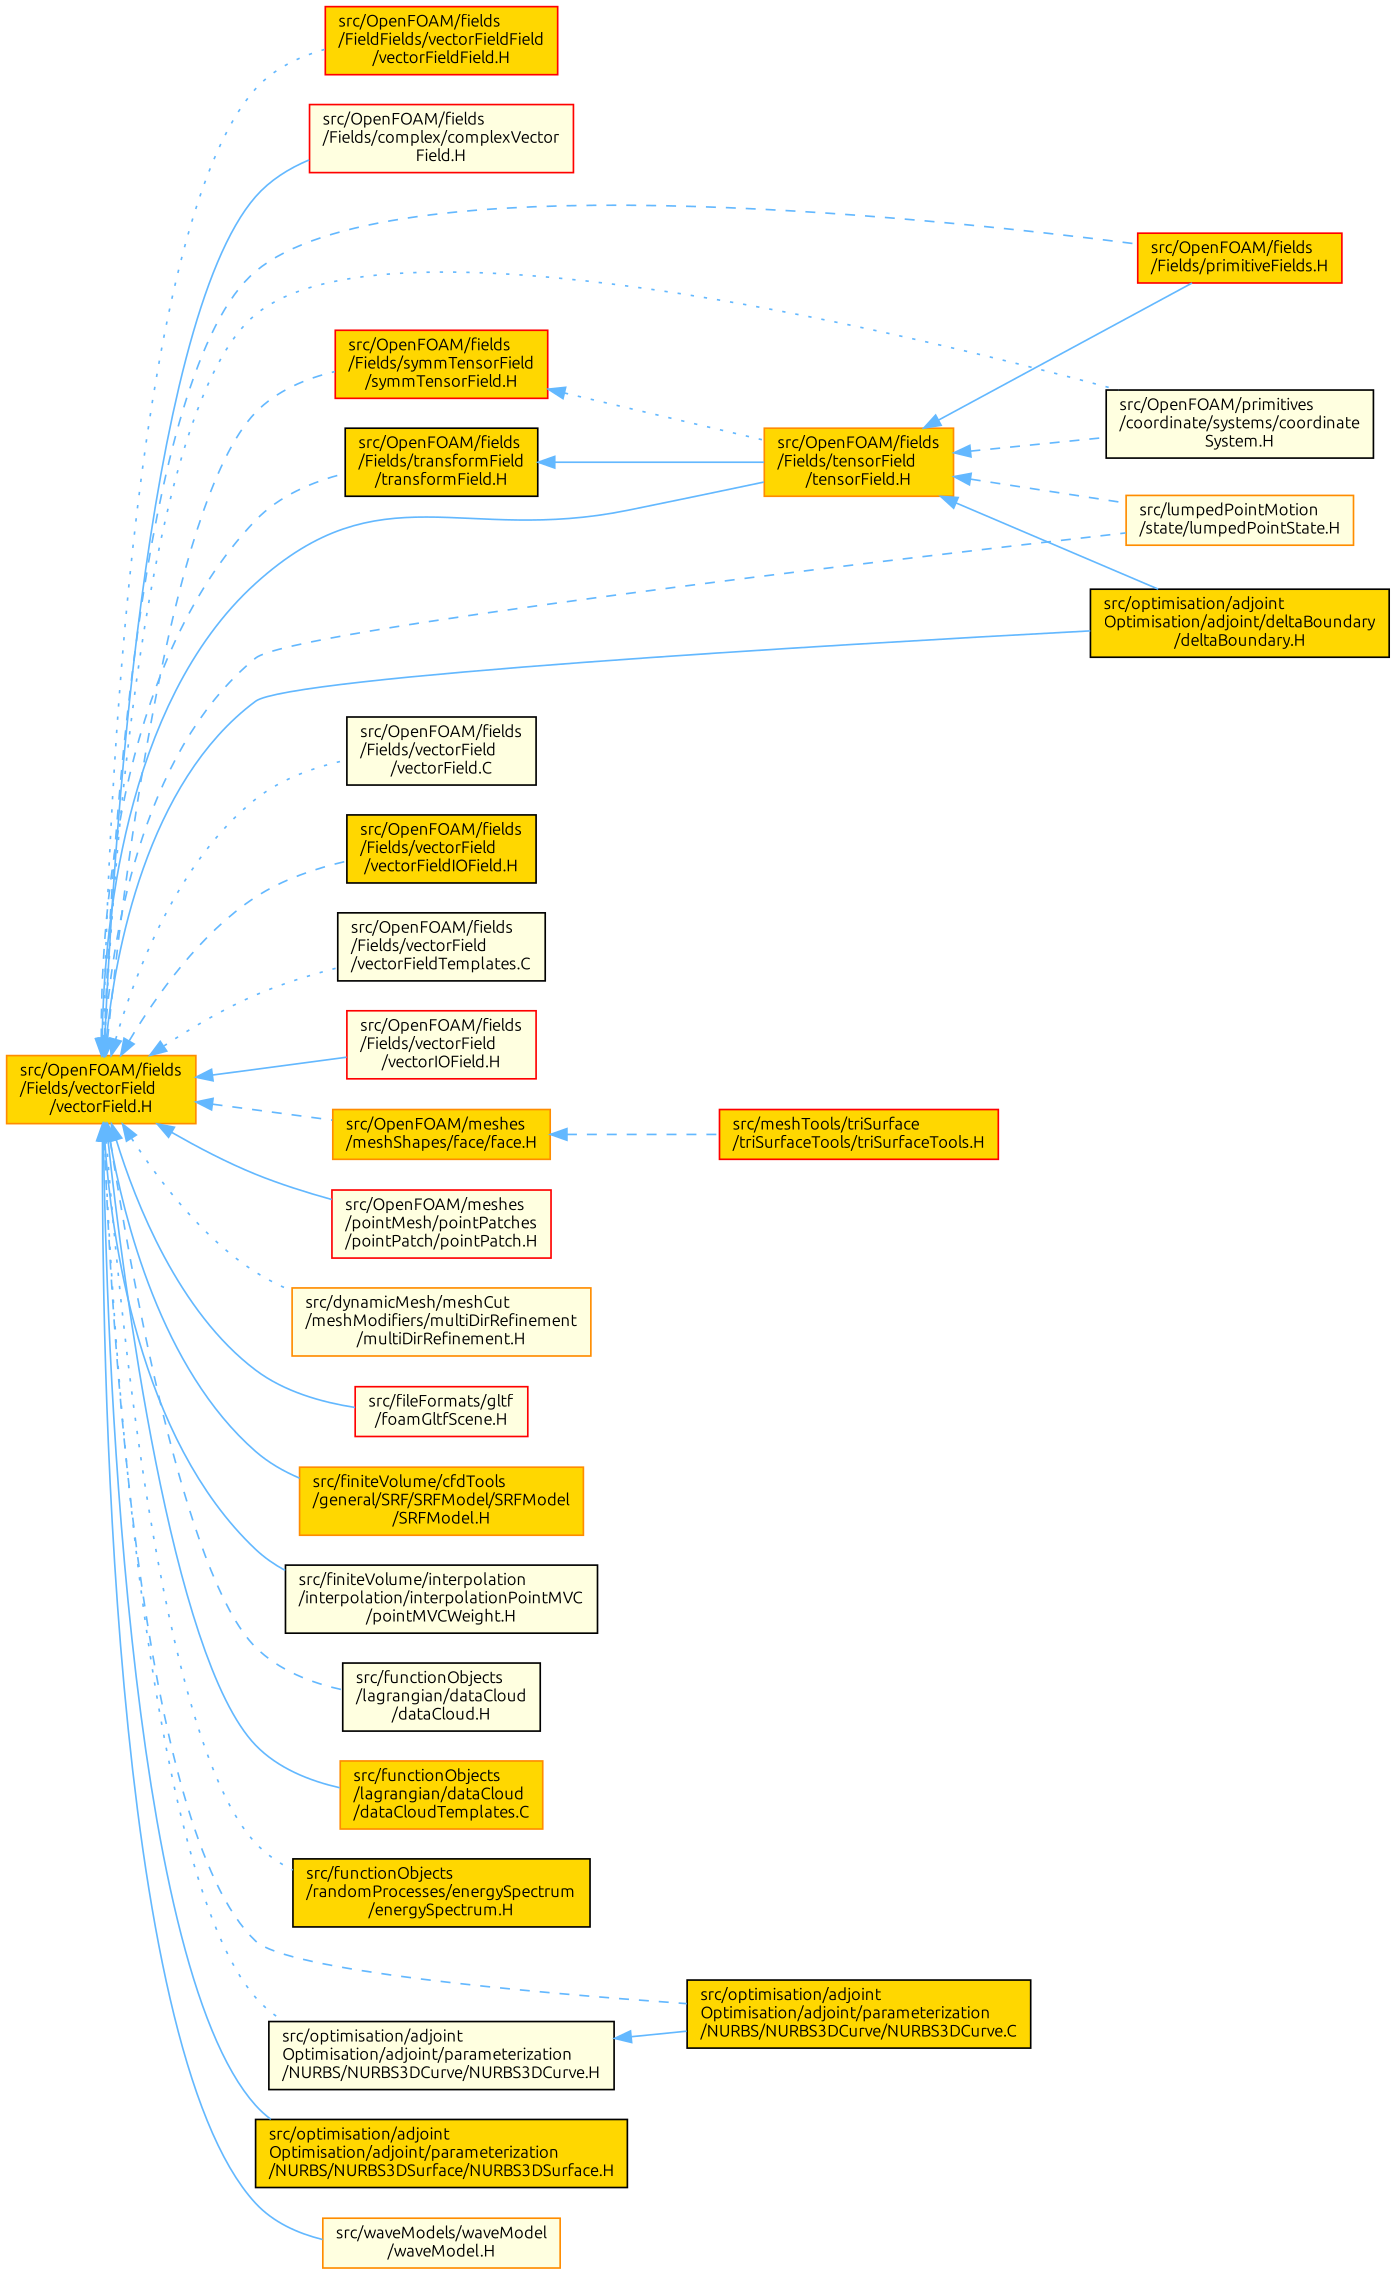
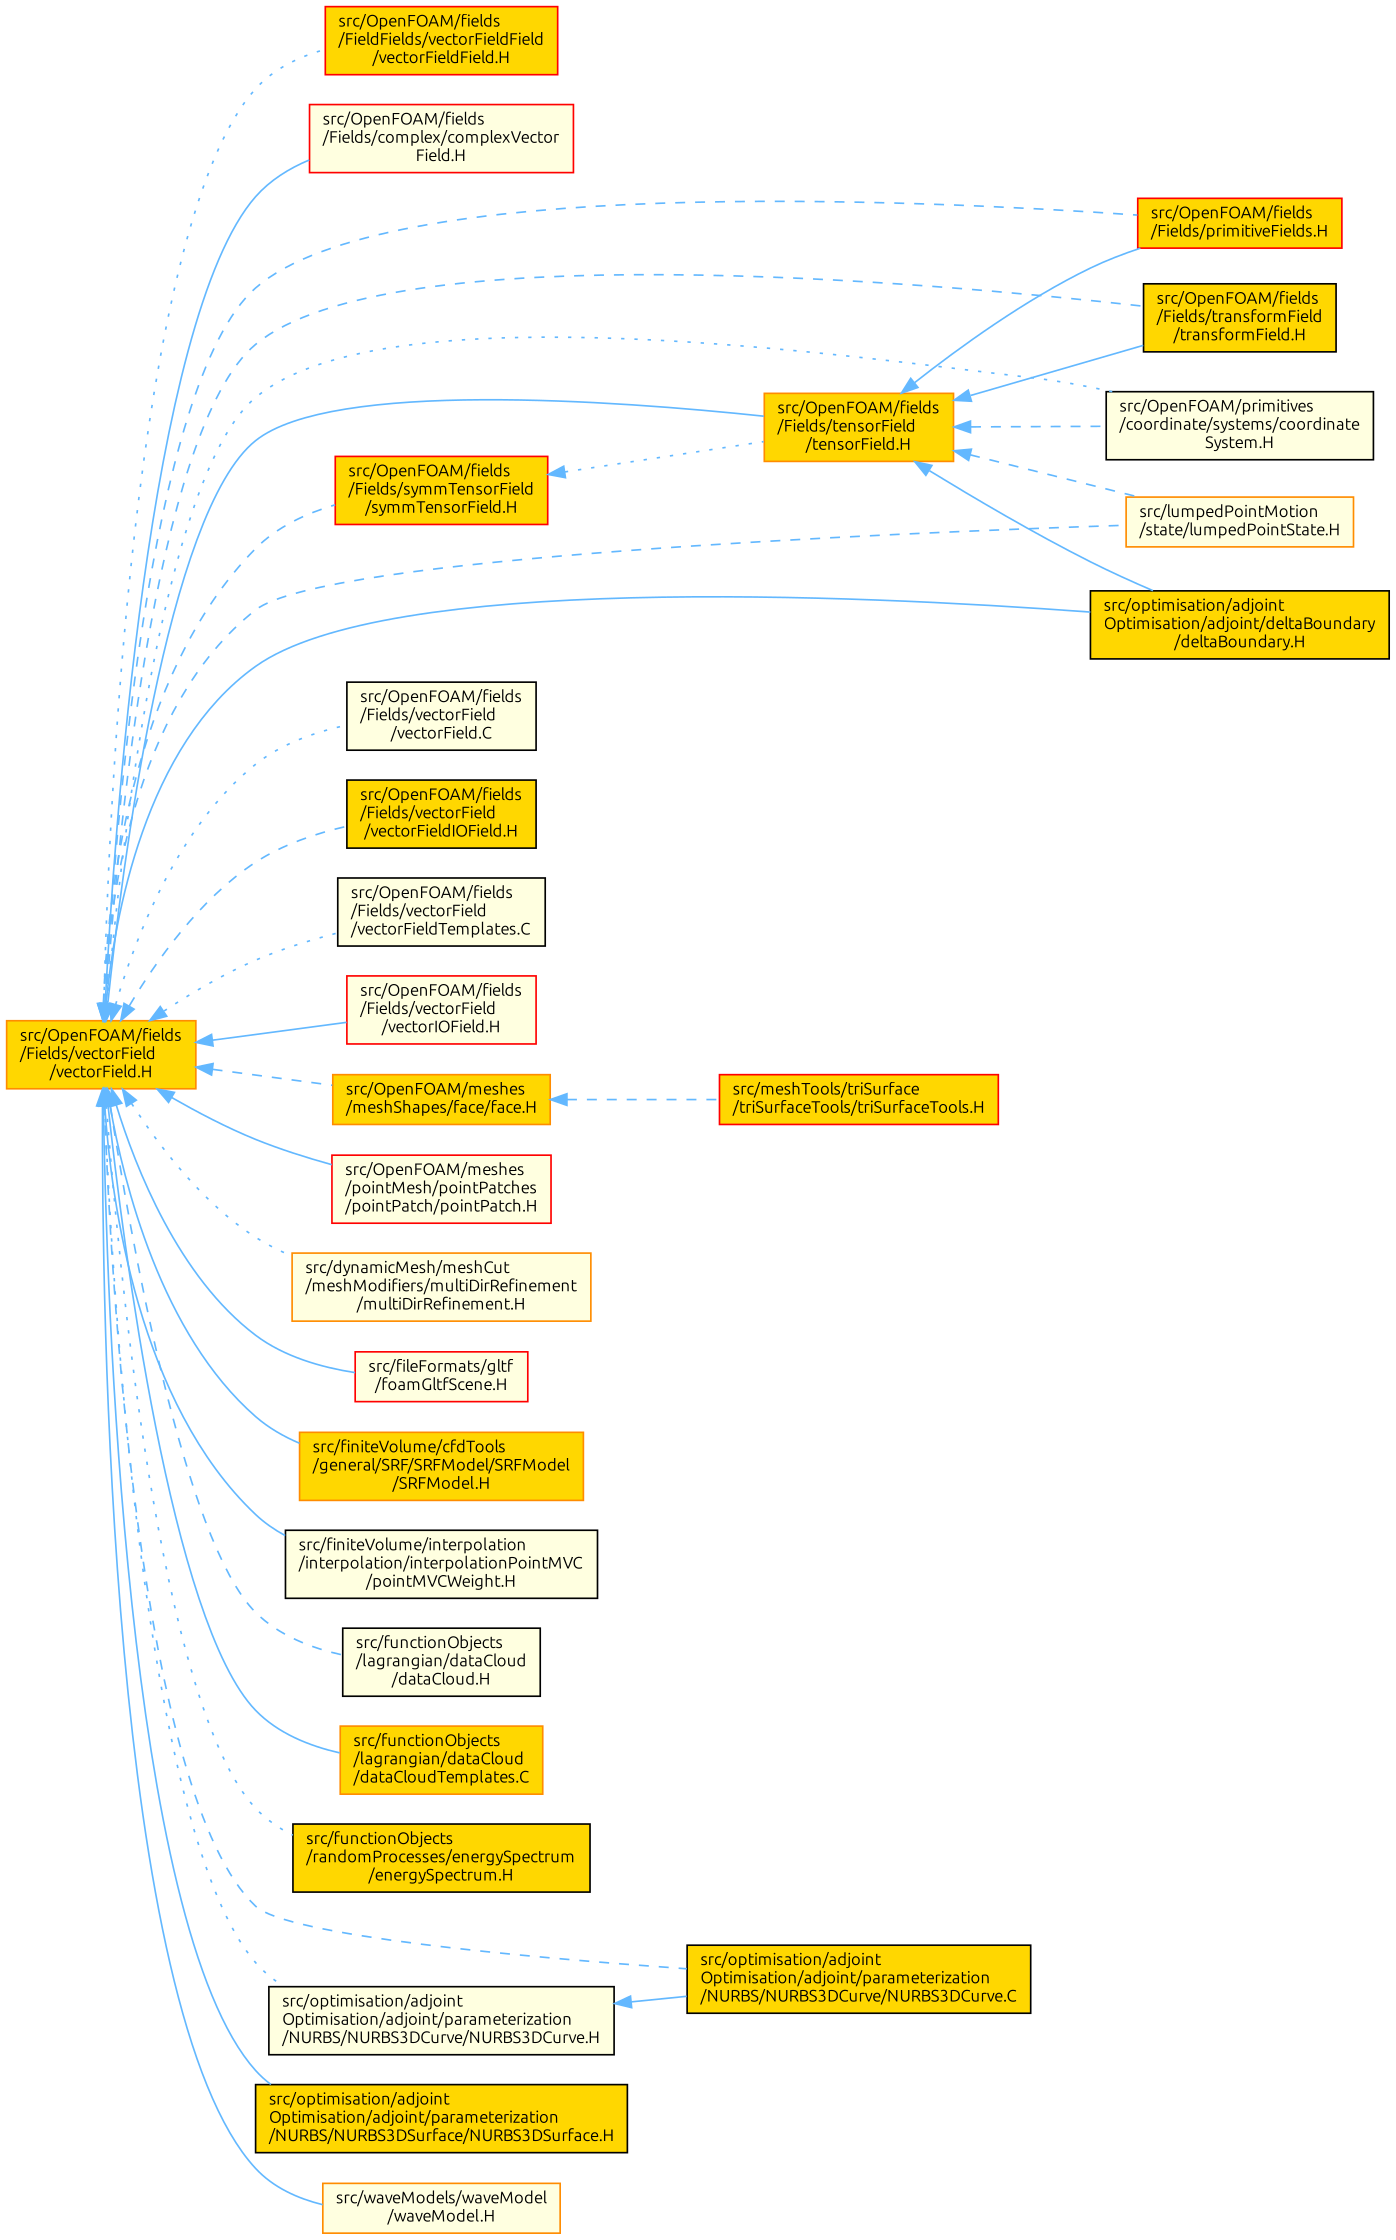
(659, 462) -> (1057, 370)
